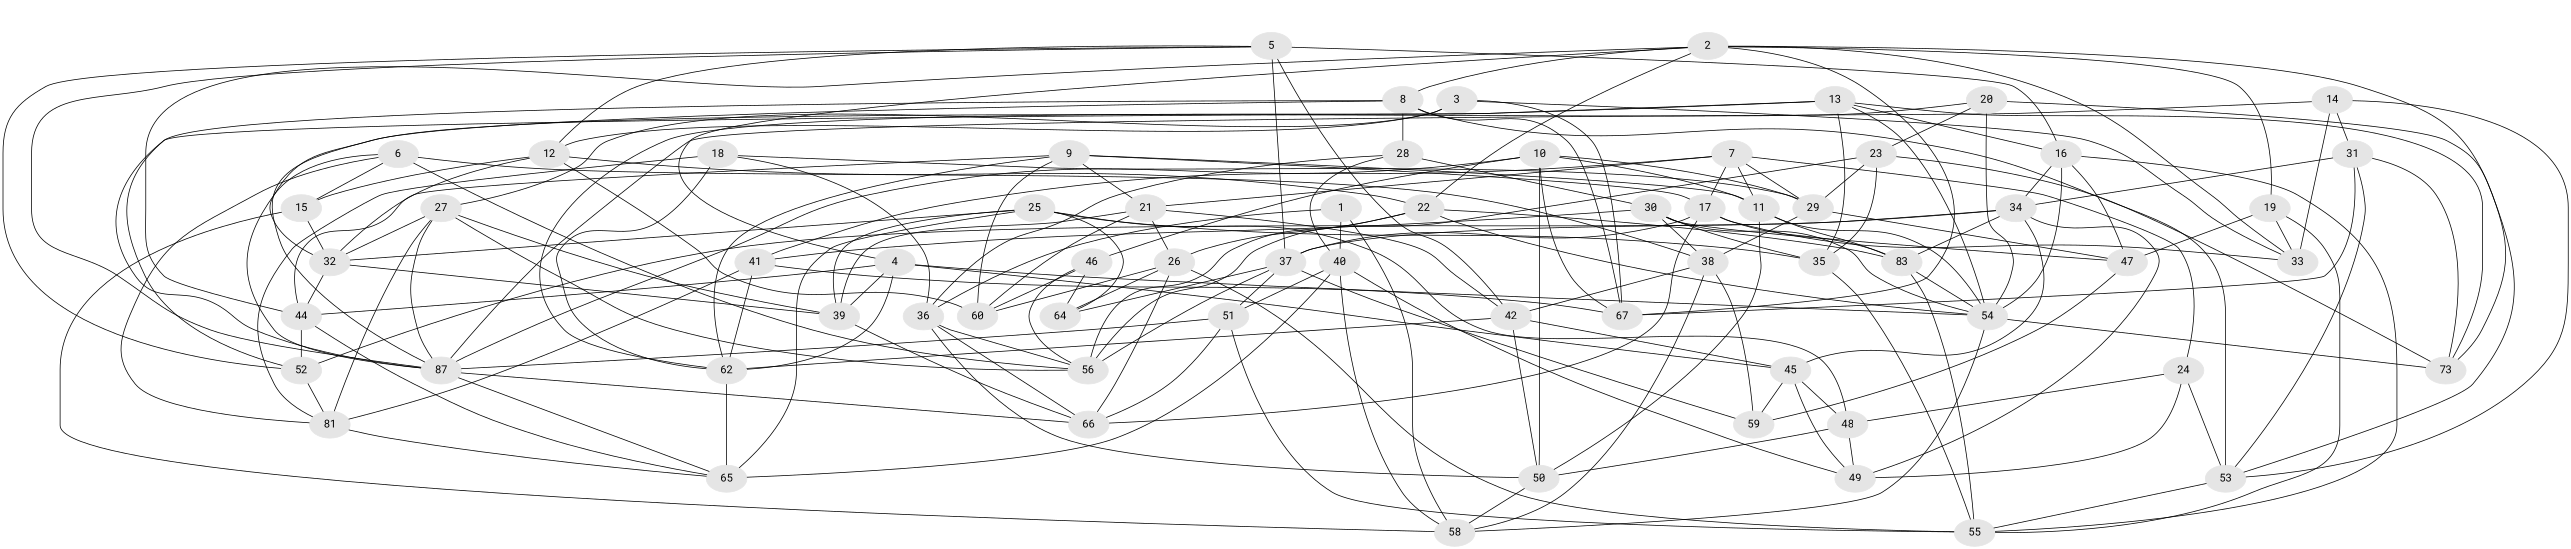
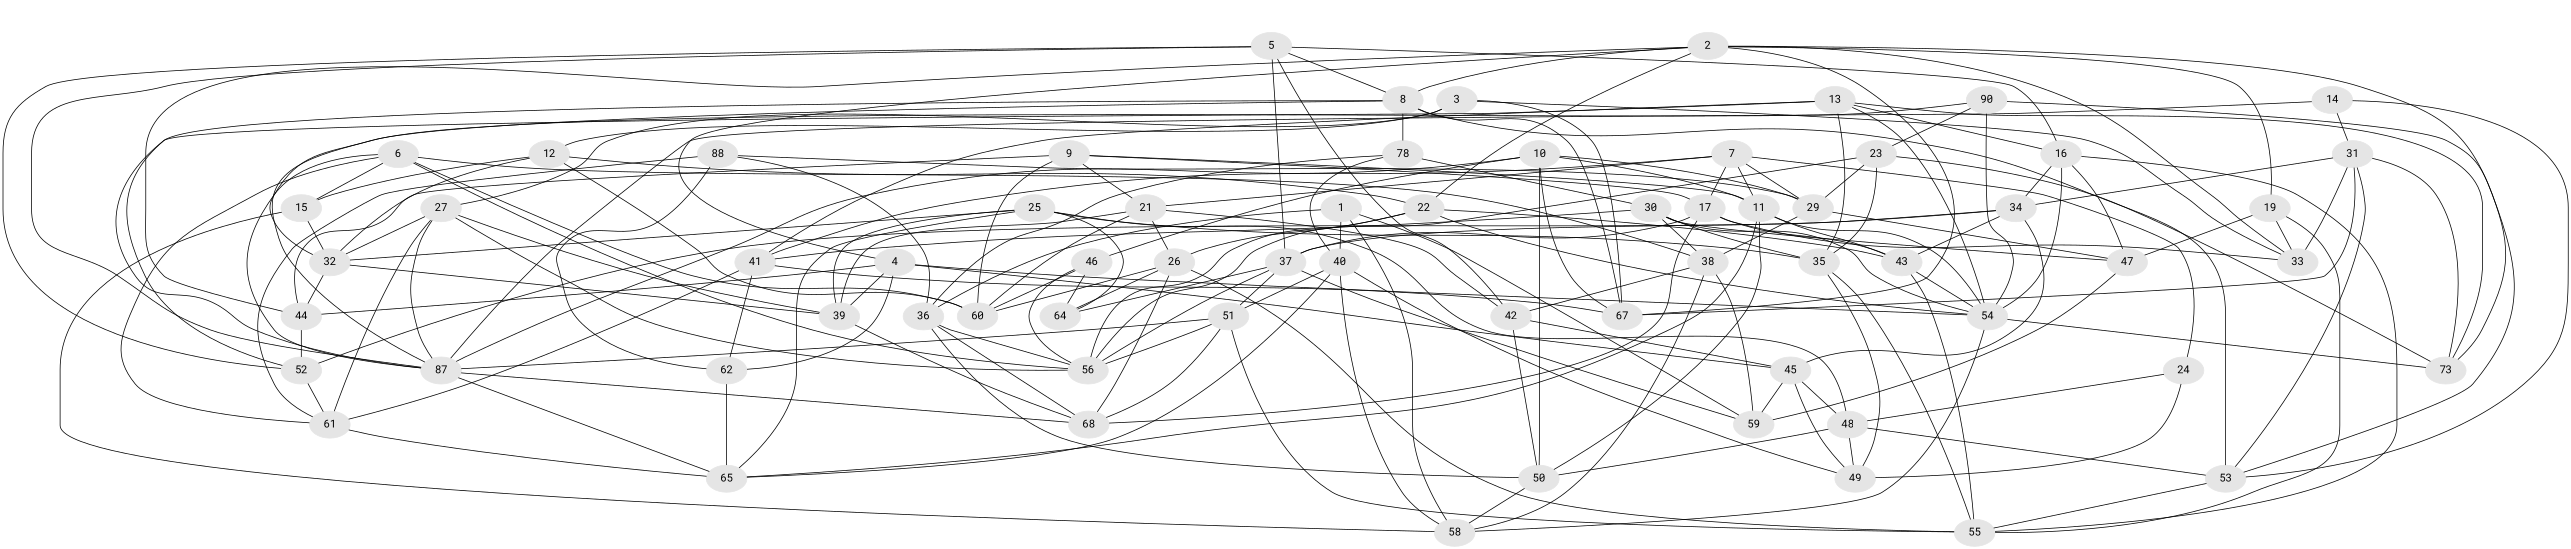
(788, 60) -> (1342, 75)
(1987, 100) -> (1987, 100)
(689, 136) -> (1092, 135)
(718, 154) -> (718, 154)
(1403, 154) -> (1403, 154)
(2315, 181) -> (2329, 207)
(828, 198) -> none
(1902, 262) -> (1902, 262)
none -> (666, 268)
none -> (1562, 312)
(1119, 343) -> none
none -> (1159, 345)
(2096, 350) -> (1874, 366)
(502, 424) -> (1286, 422)
(2205, 424) -> (2037, 452)
(330, 425) -> (330, 425)
(1089, 425) -> (1089, 425)
